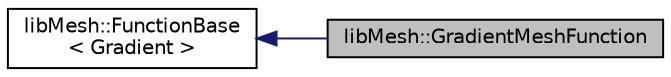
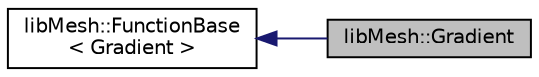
(495, 38) -> (429, 38)
